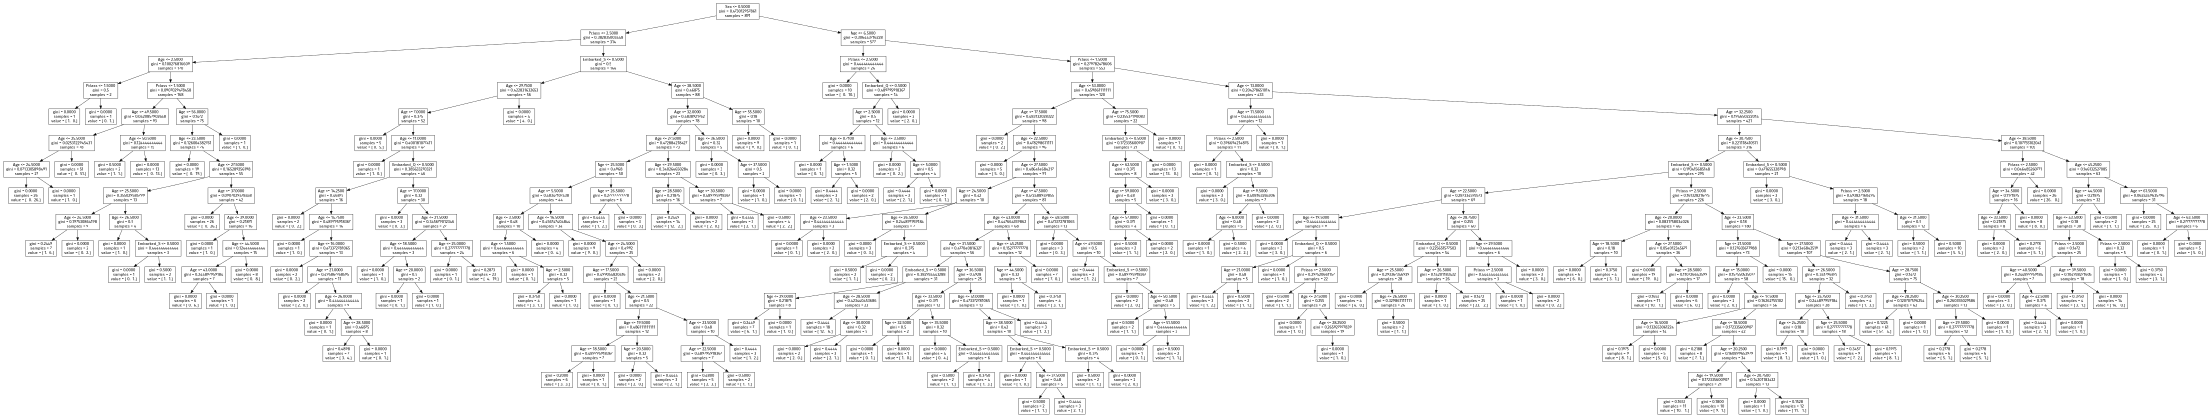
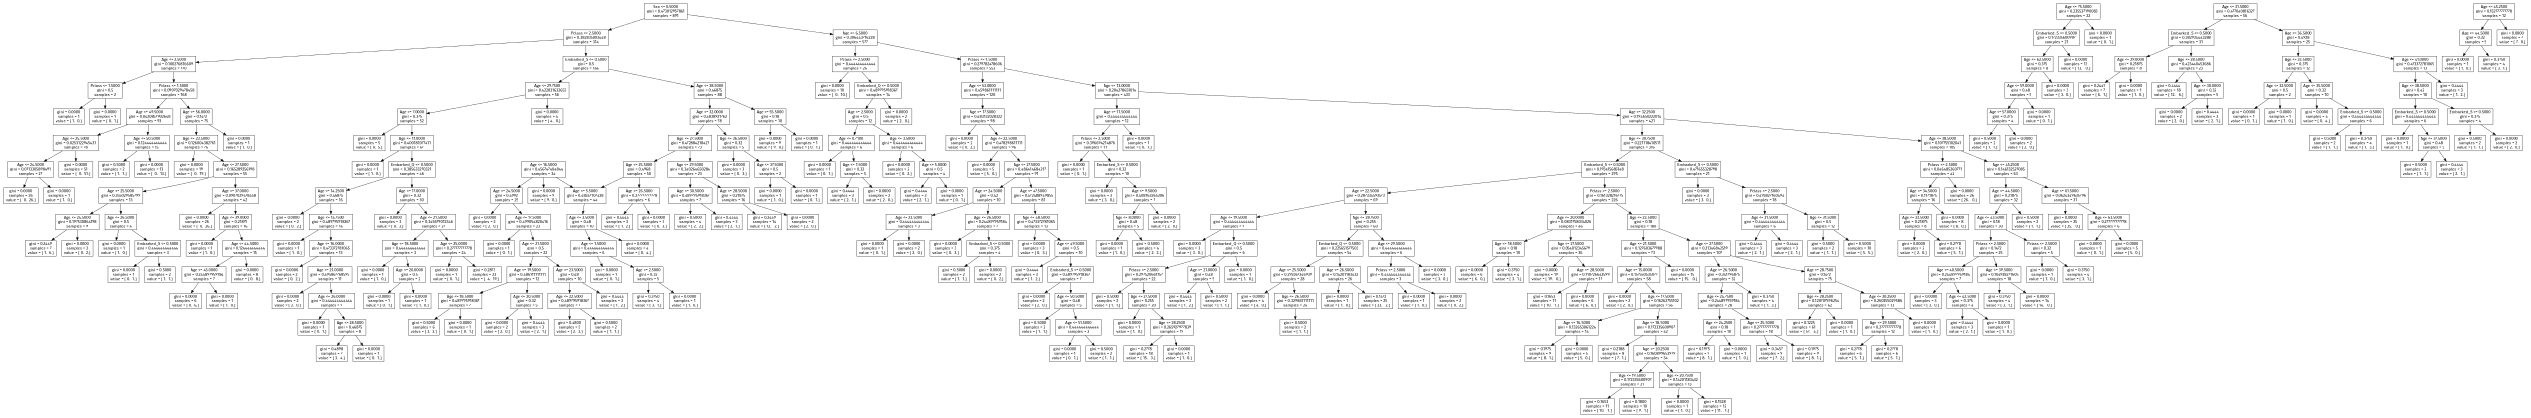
(1108, 103) -> none
(551, 207) -> (563, 182)
(1007, 222) -> none
none -> (1141, 354)
(557, 380) -> (424, 327)
